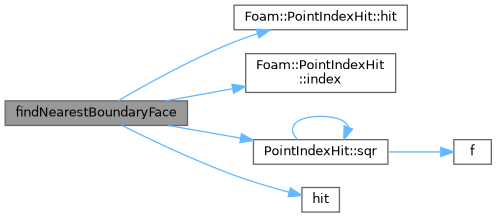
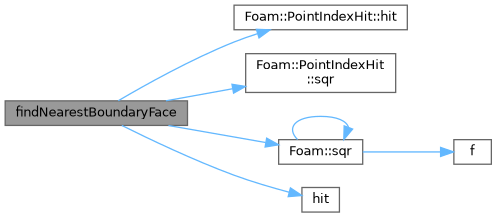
(321, 73) -> (321, 73)
(321, 152) -> (321, 152)
